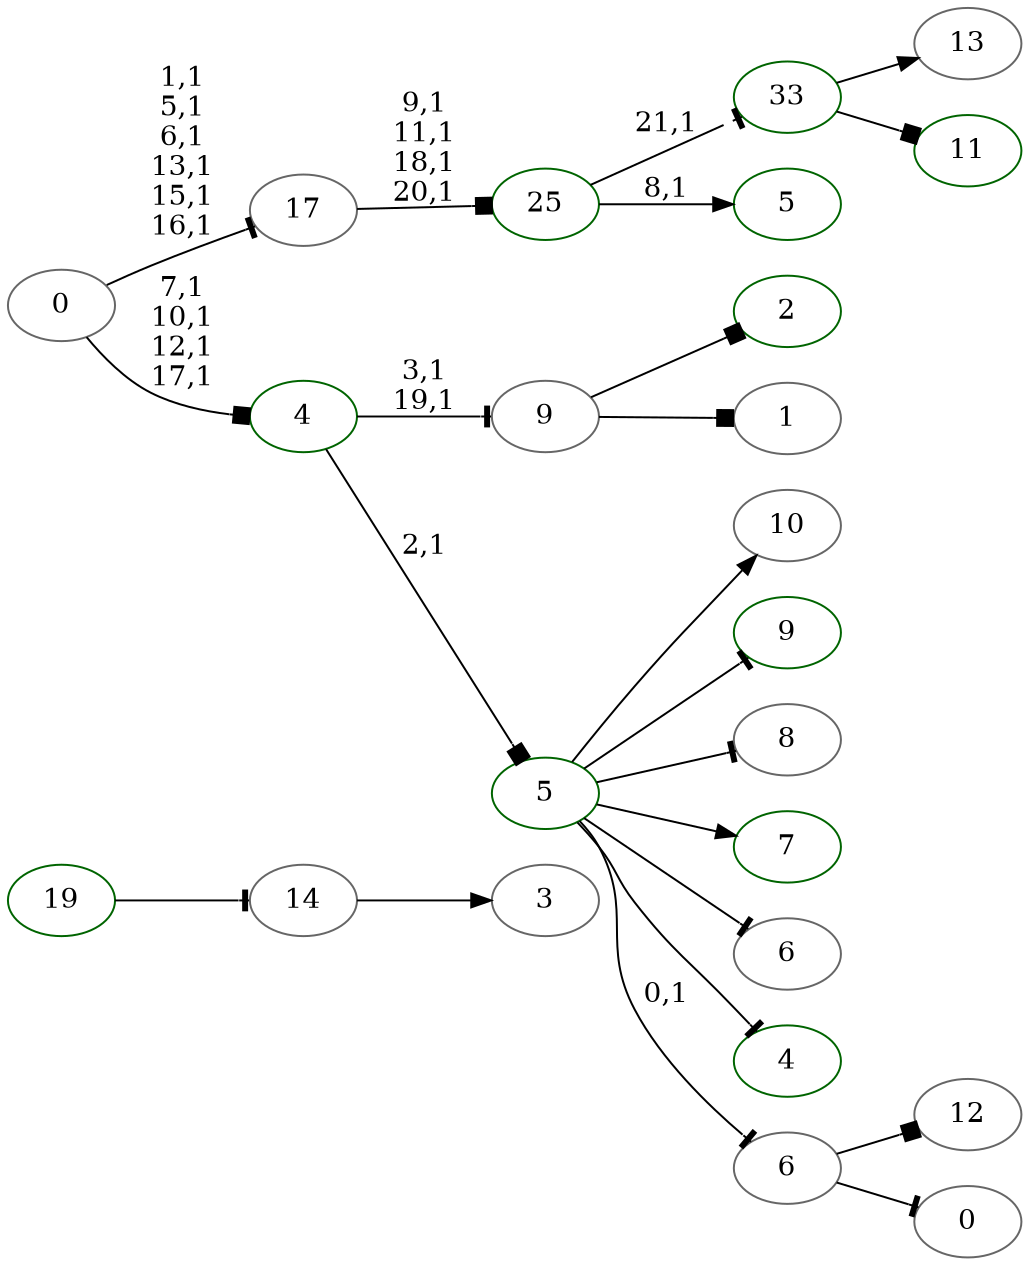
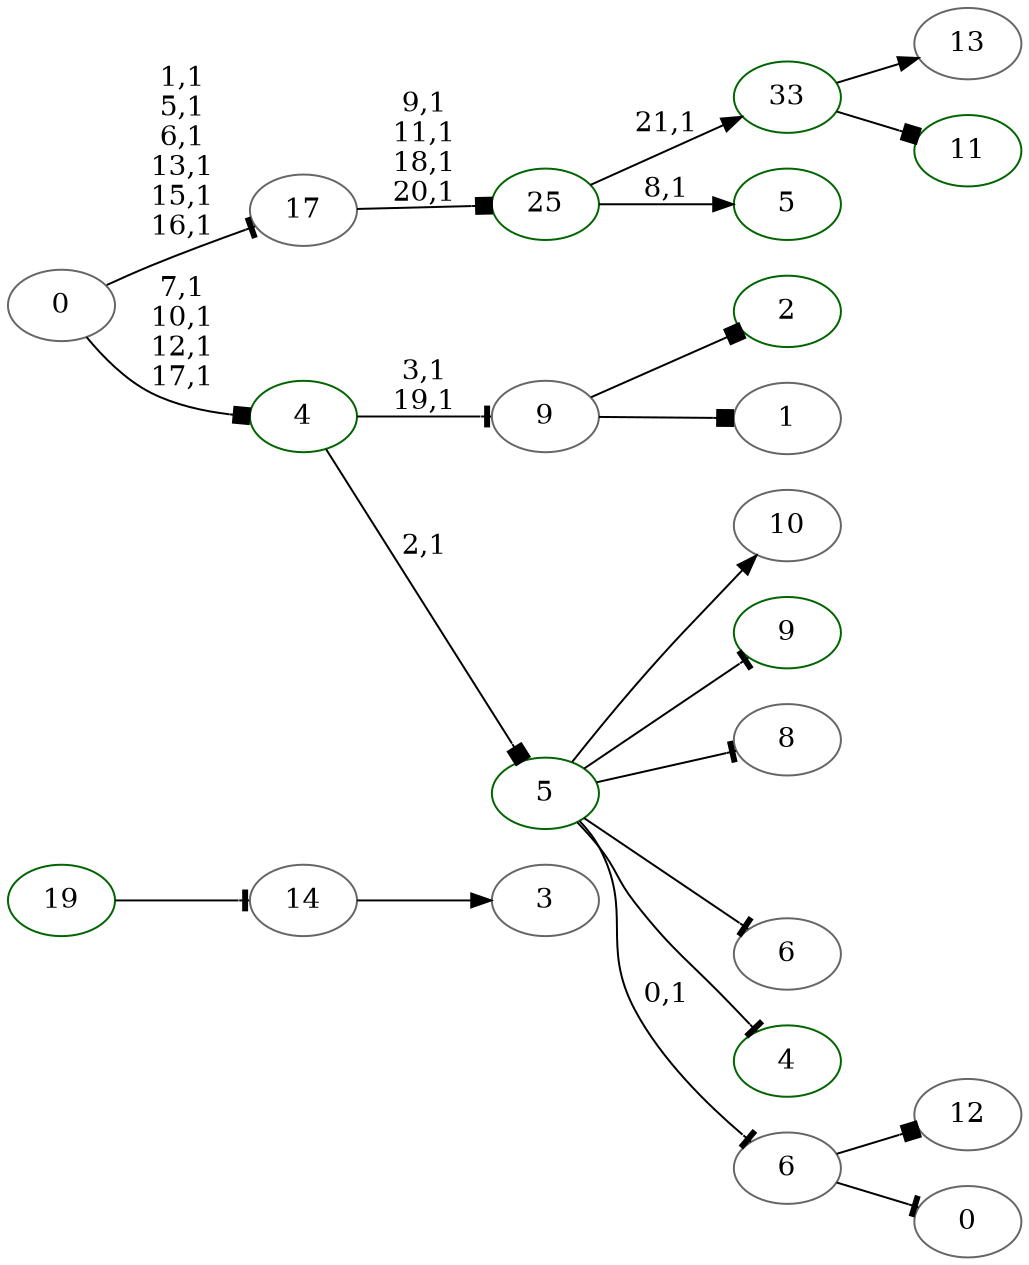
(657, 155) -> (657, 155)
(787, 847) -> none
